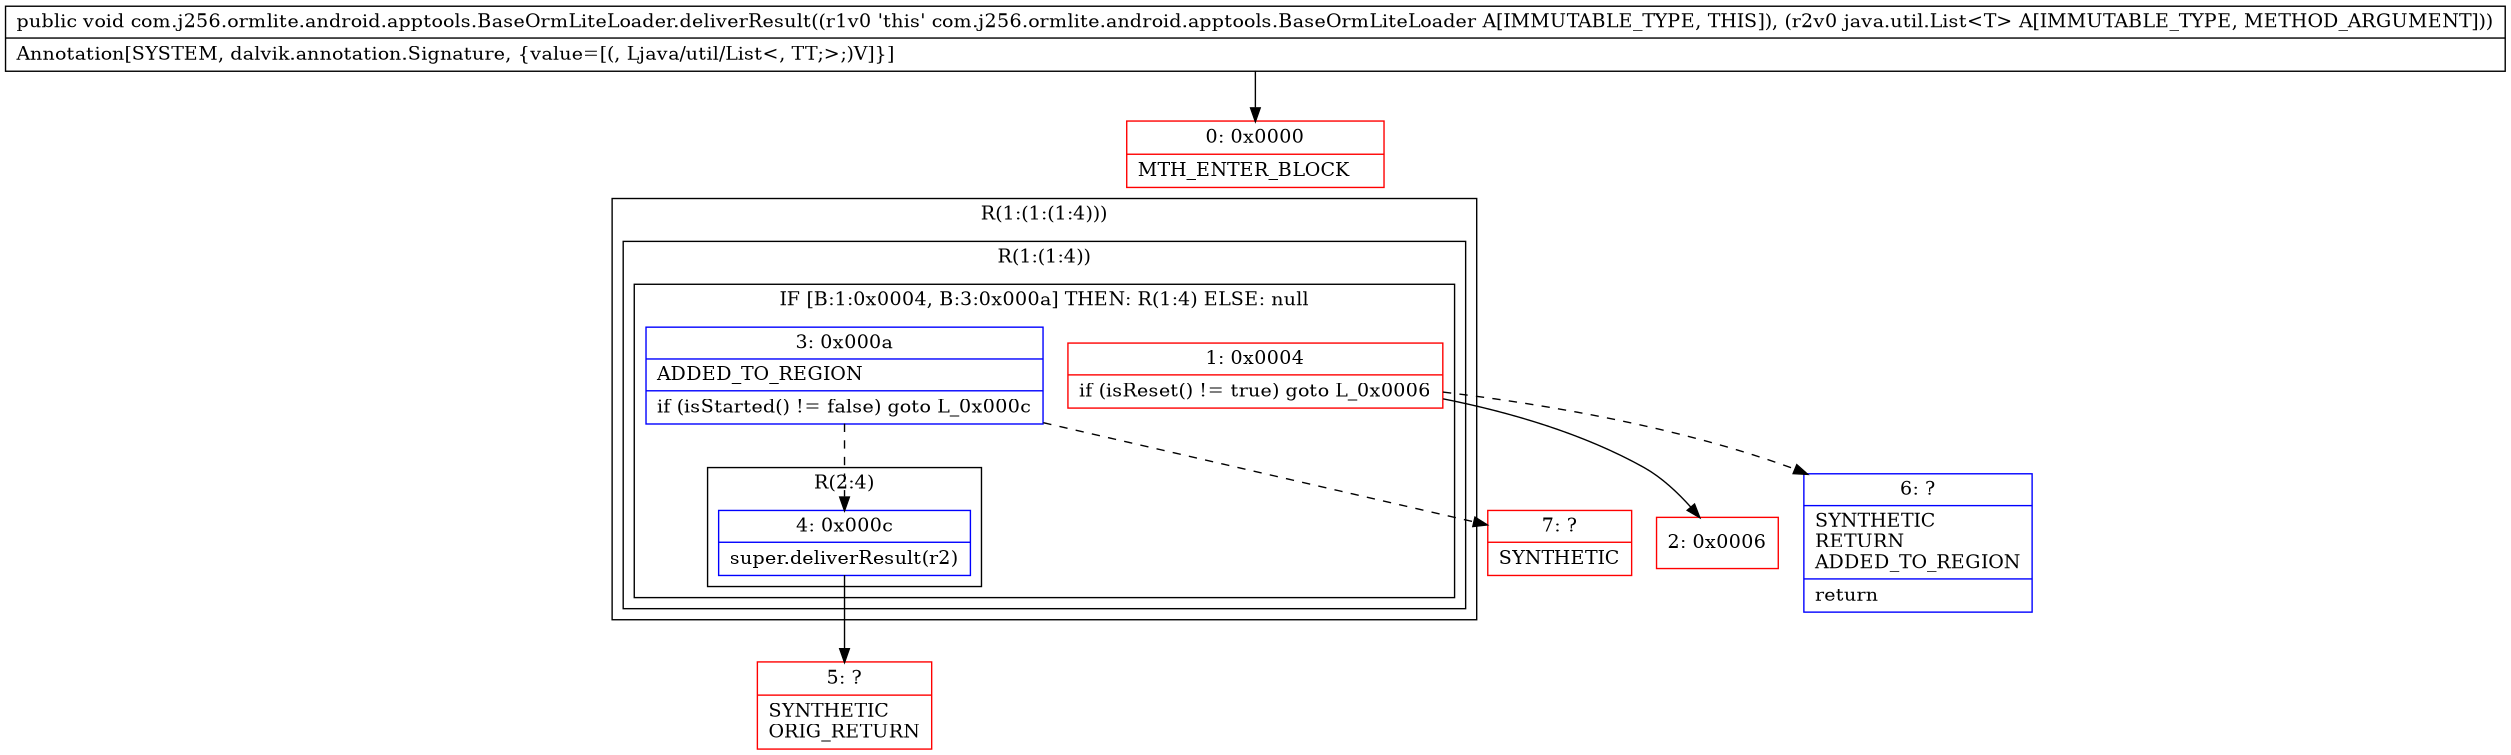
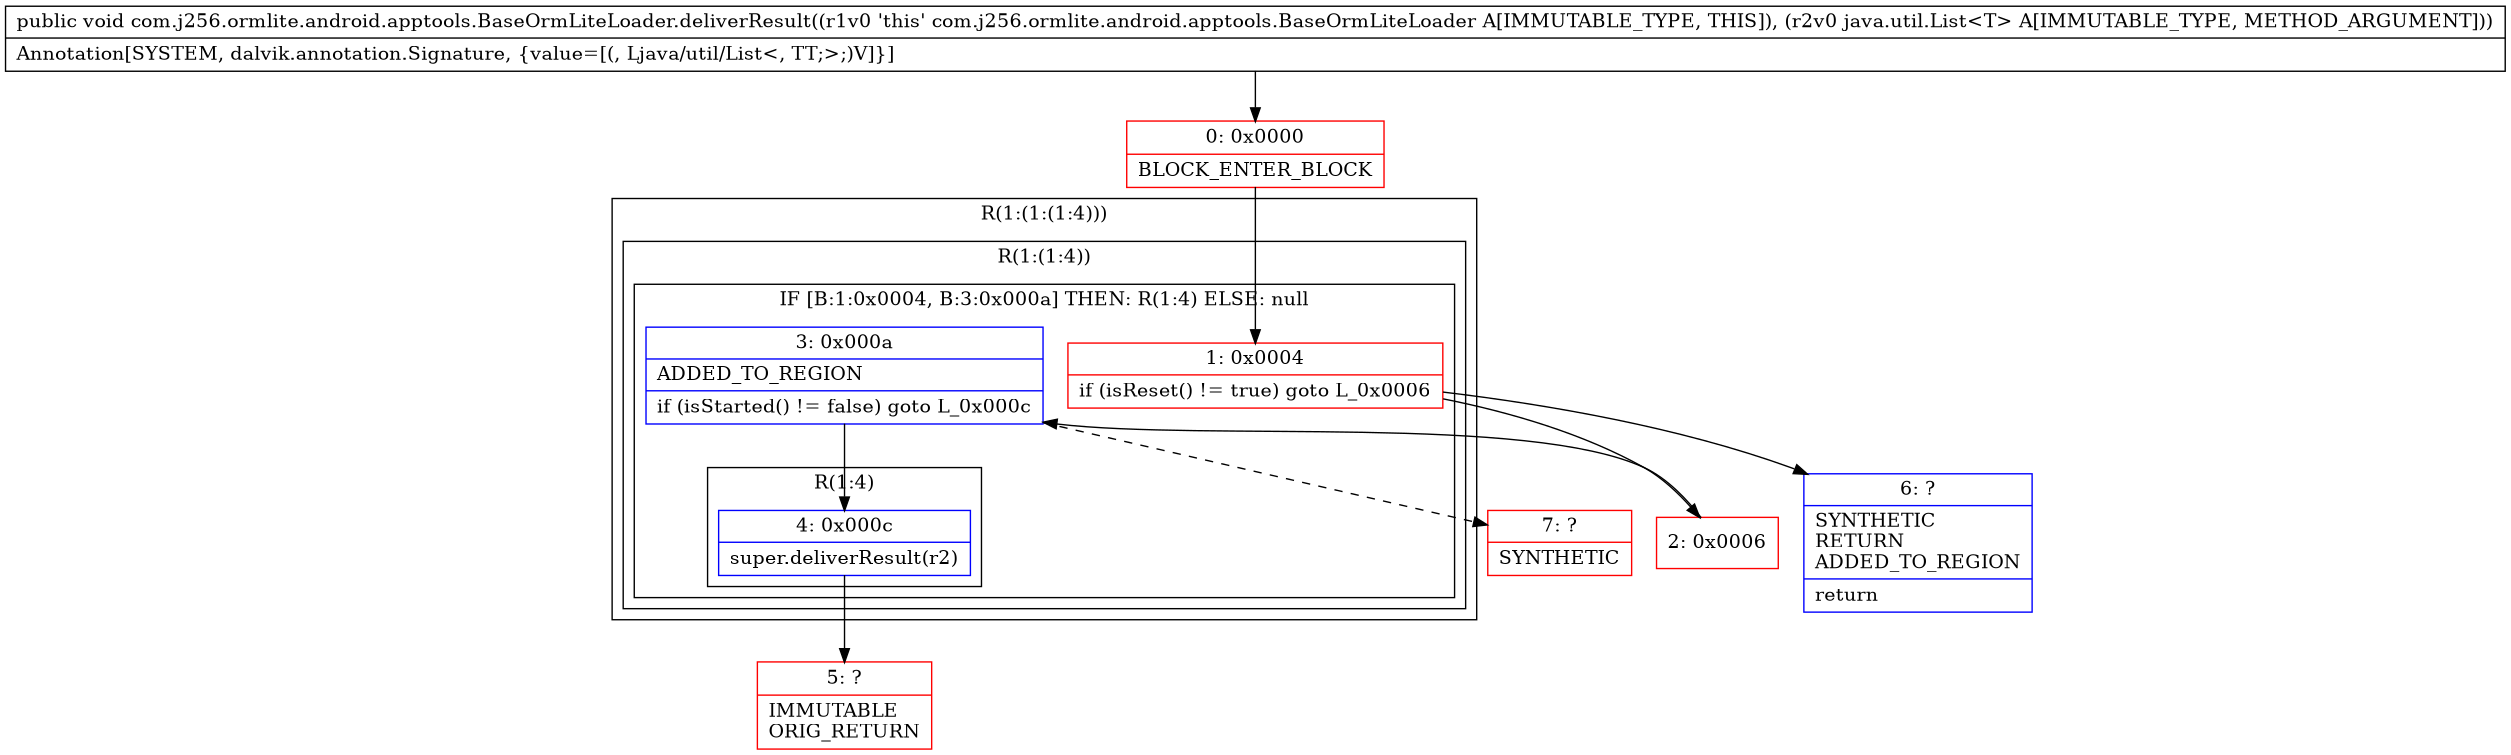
(1244, 170) -> (1255, 170)
none -> (1255, 258)
(1621, 421) -> (1621, 421)
none -> (1391, 433)
(845, 458) -> (845, 458)
(845, 483) -> (845, 483)
(829, 711) -> (833, 711)
